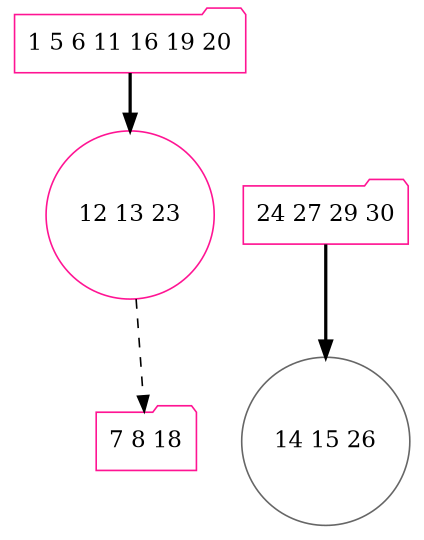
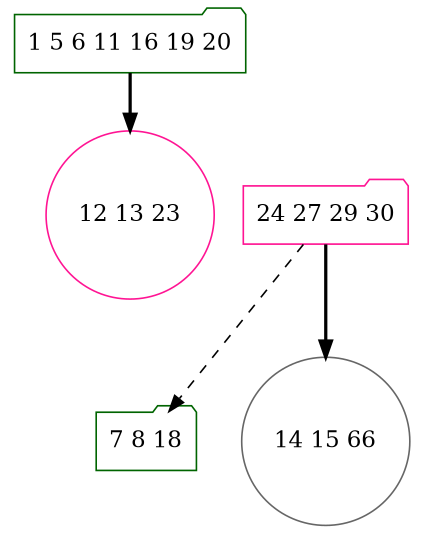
(130, 44) -> (130, 44)
(140, 347) -> (241, 321)
(146, 441) -> (146, 441)
(326, 441) -> (326, 441)
